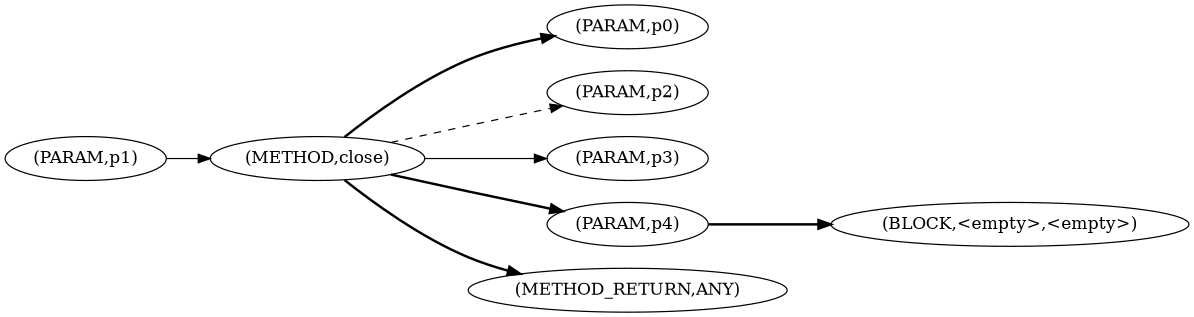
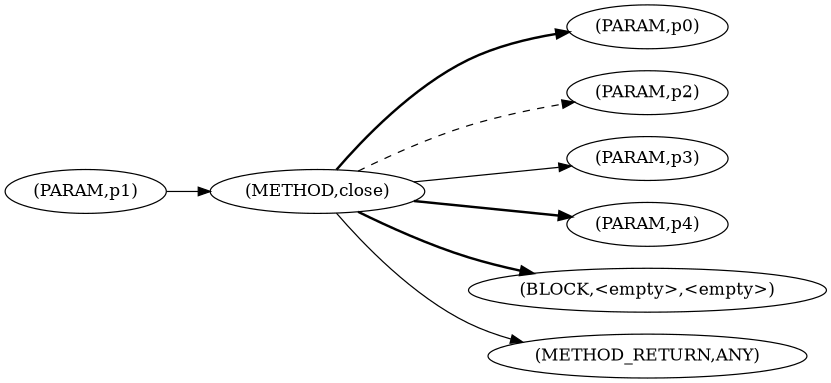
(763, 224) -> (437, 247)
(422, 234) -> (415, 289)
